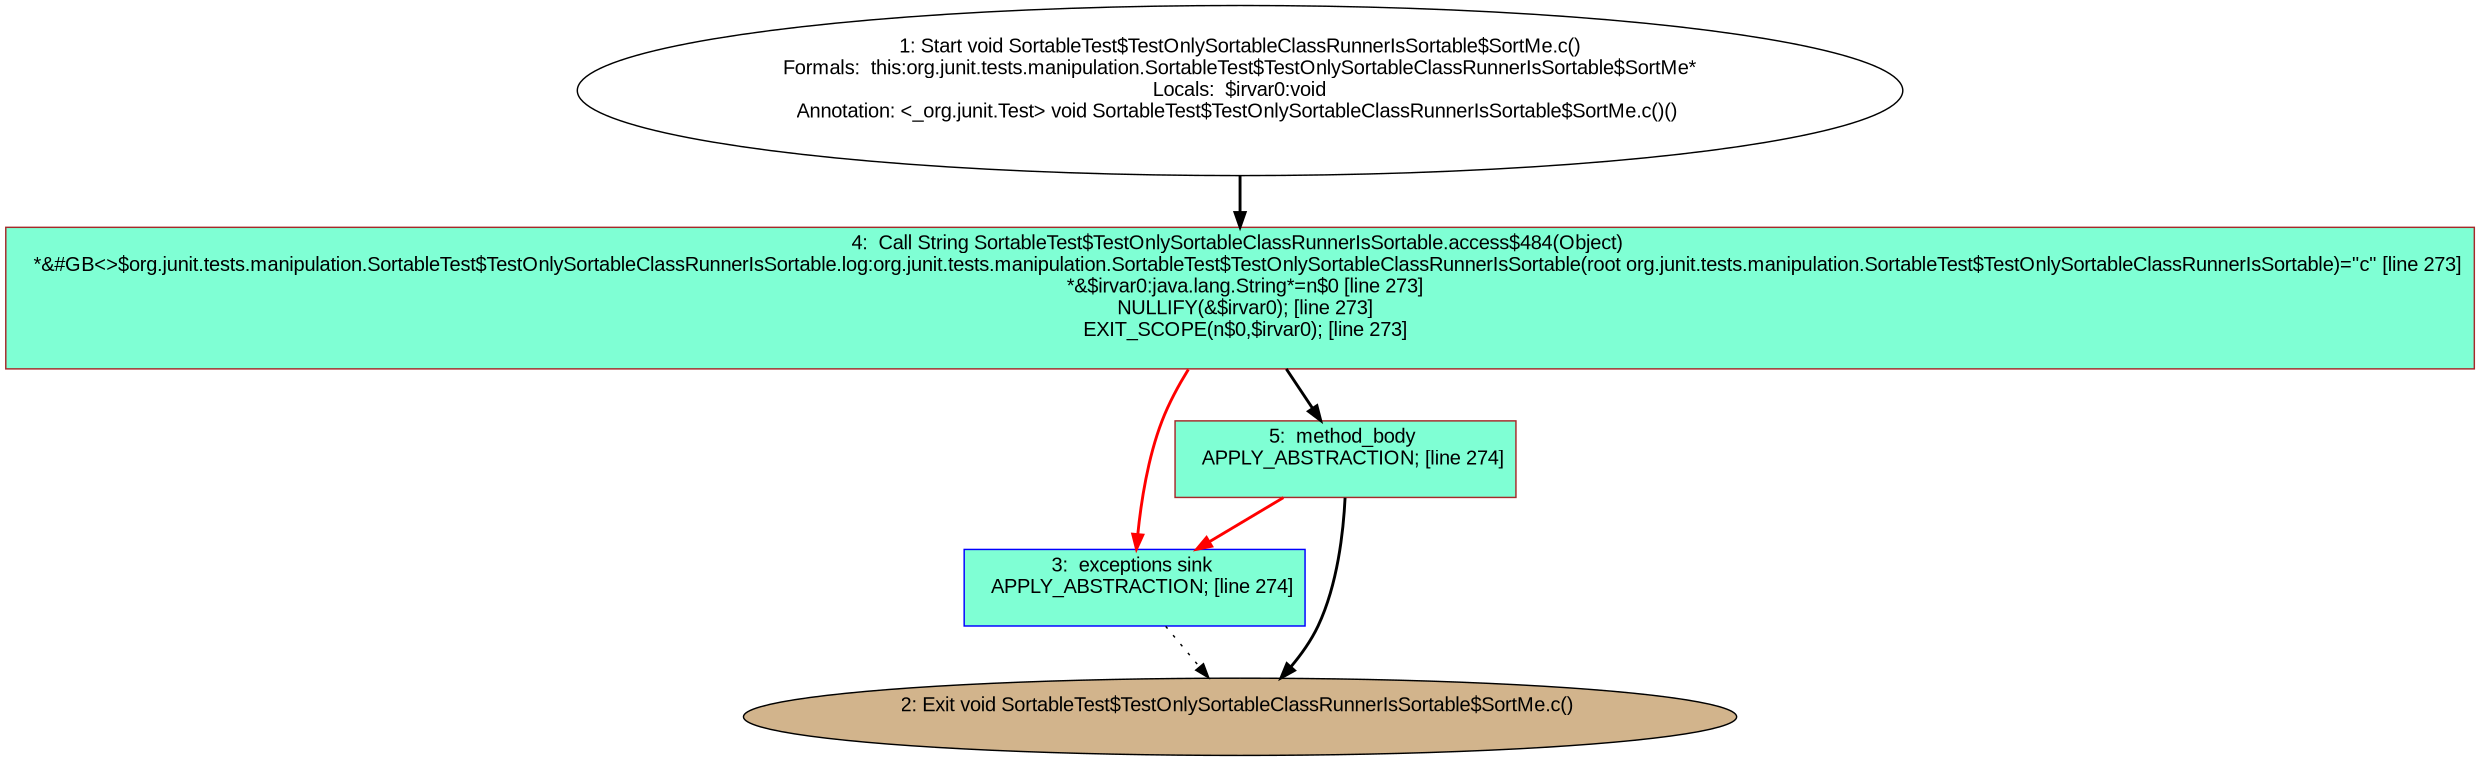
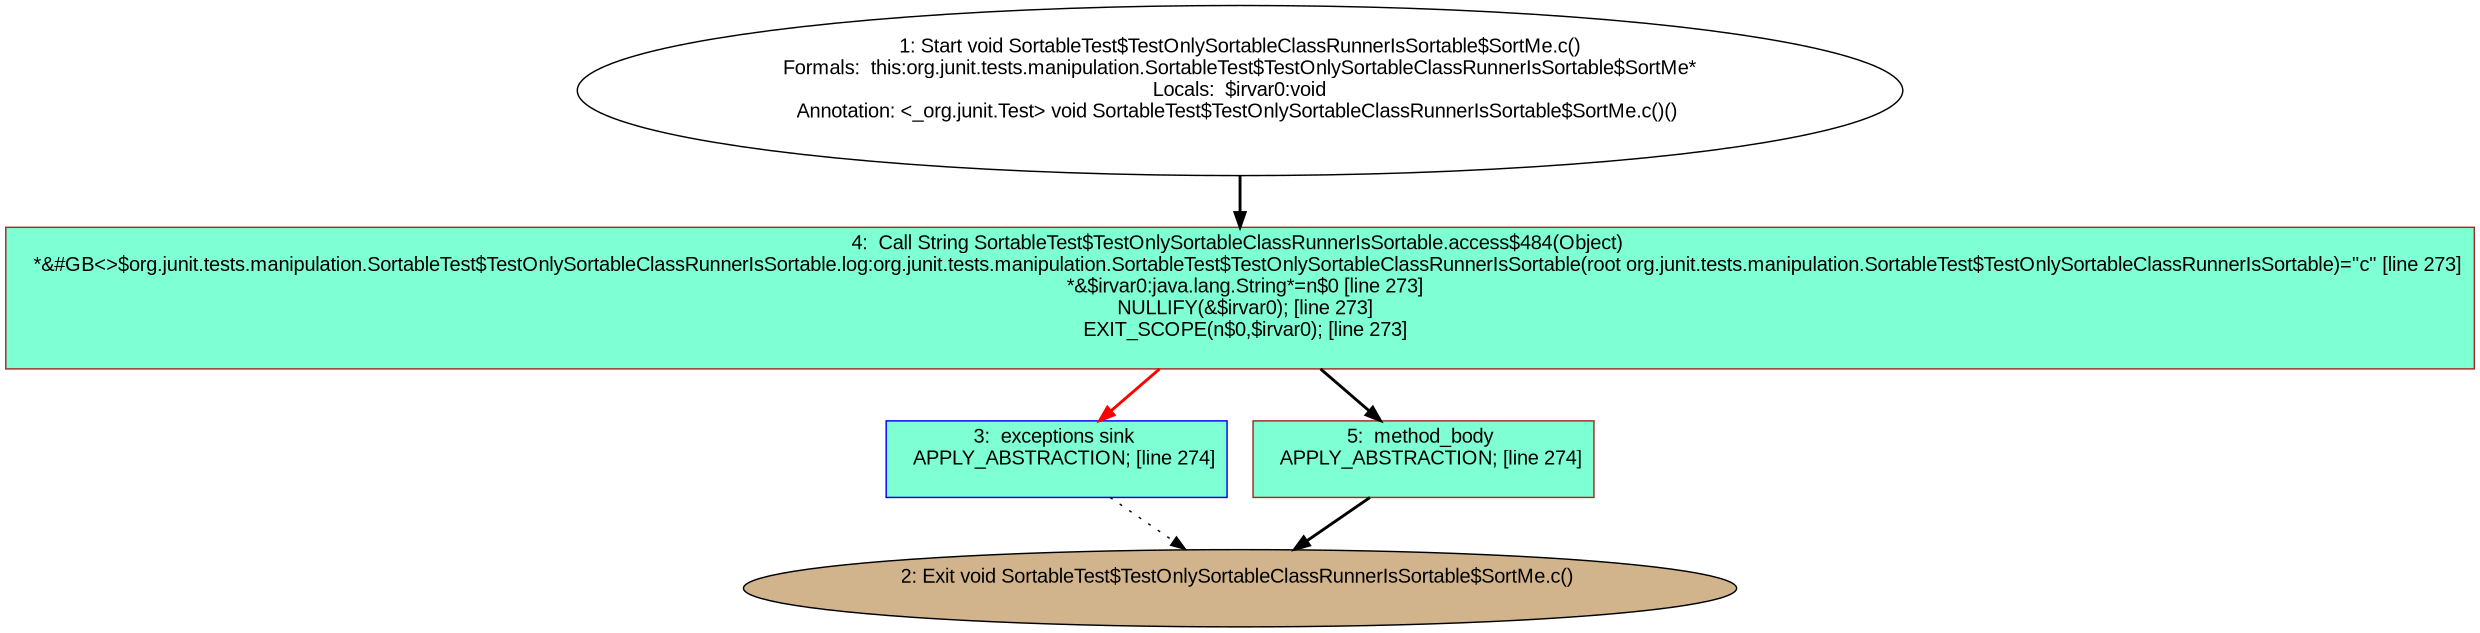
(1246, 520) -> none
